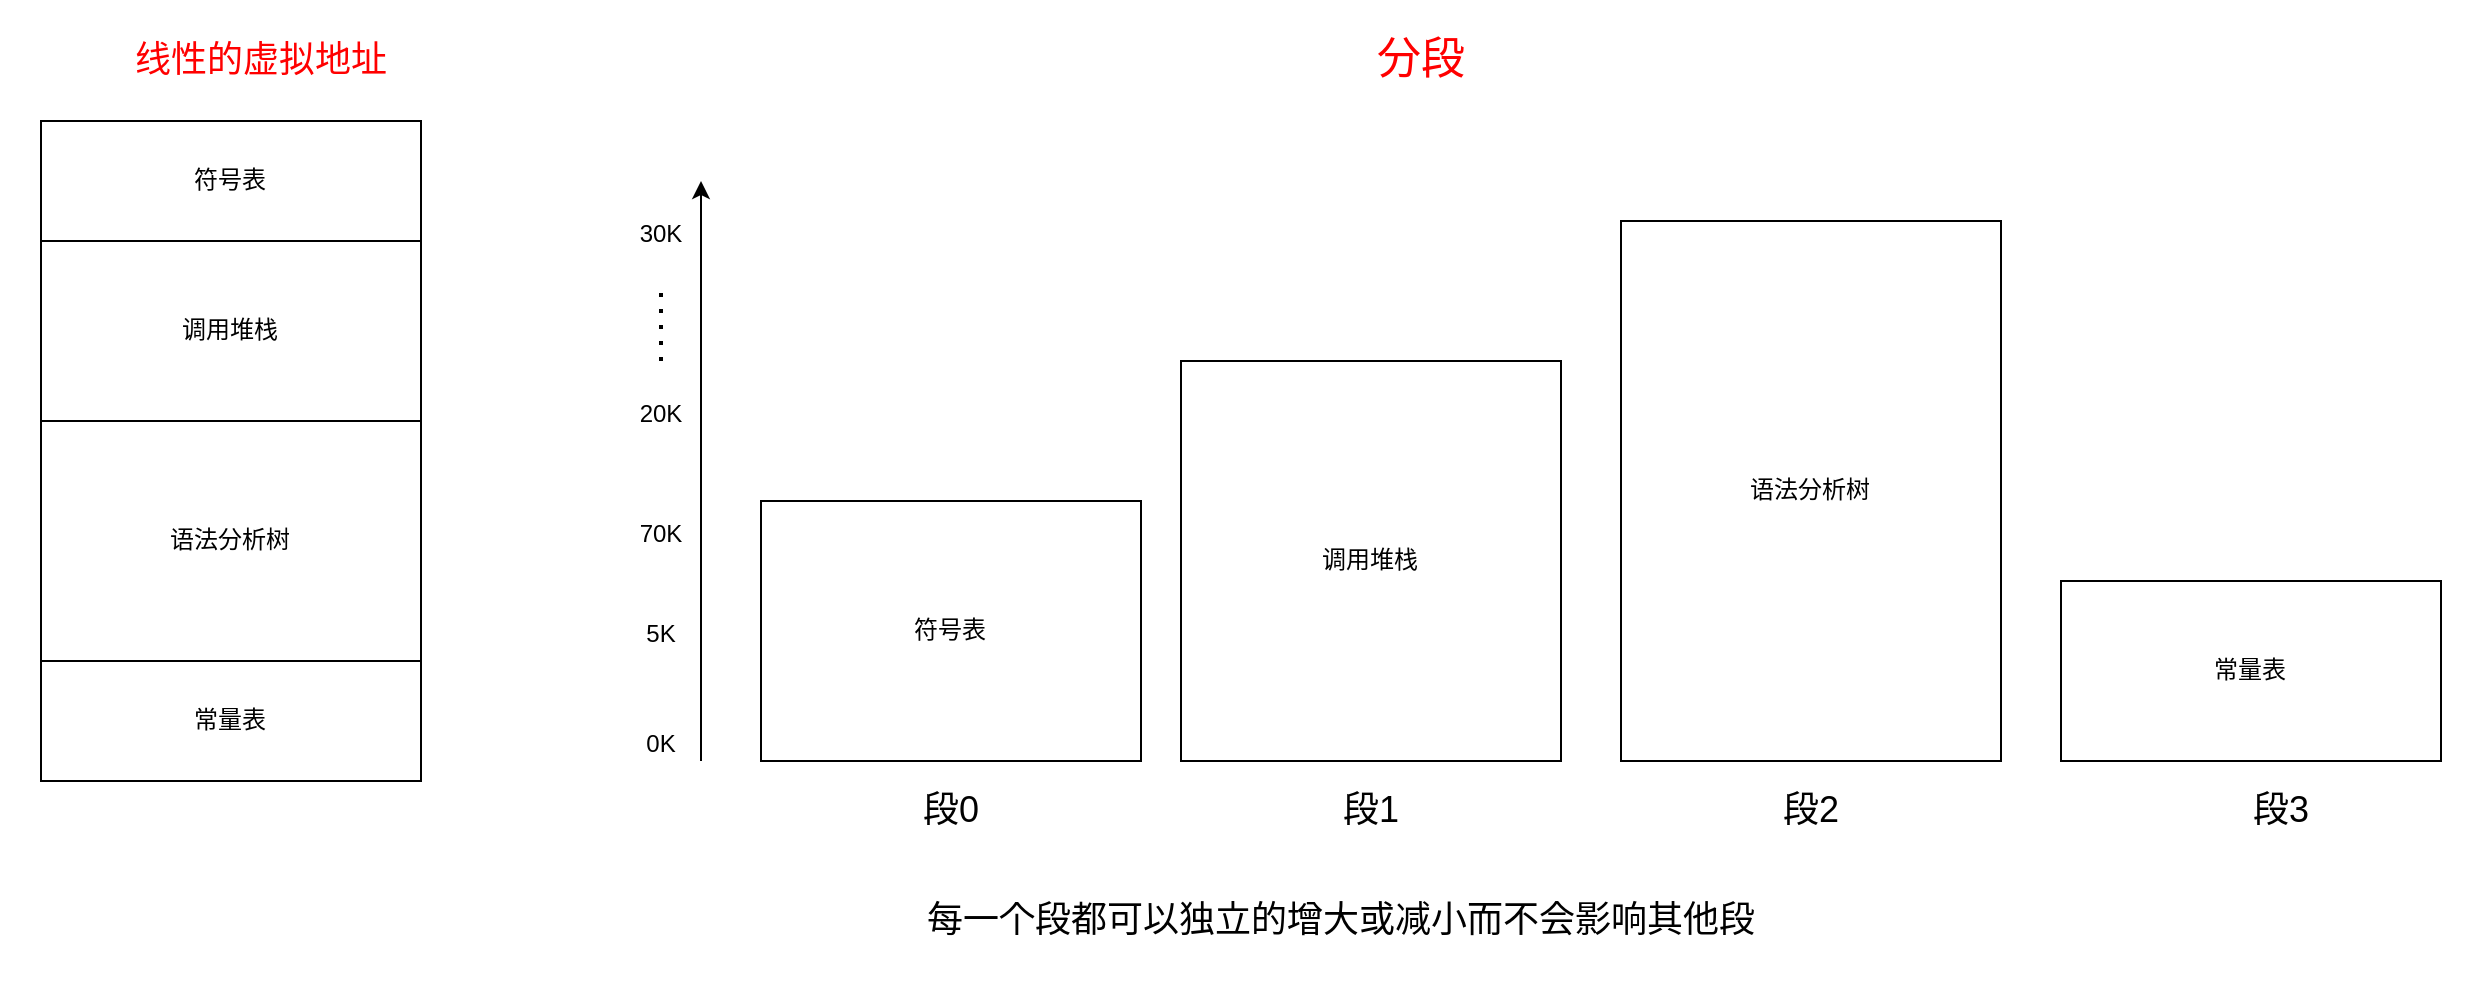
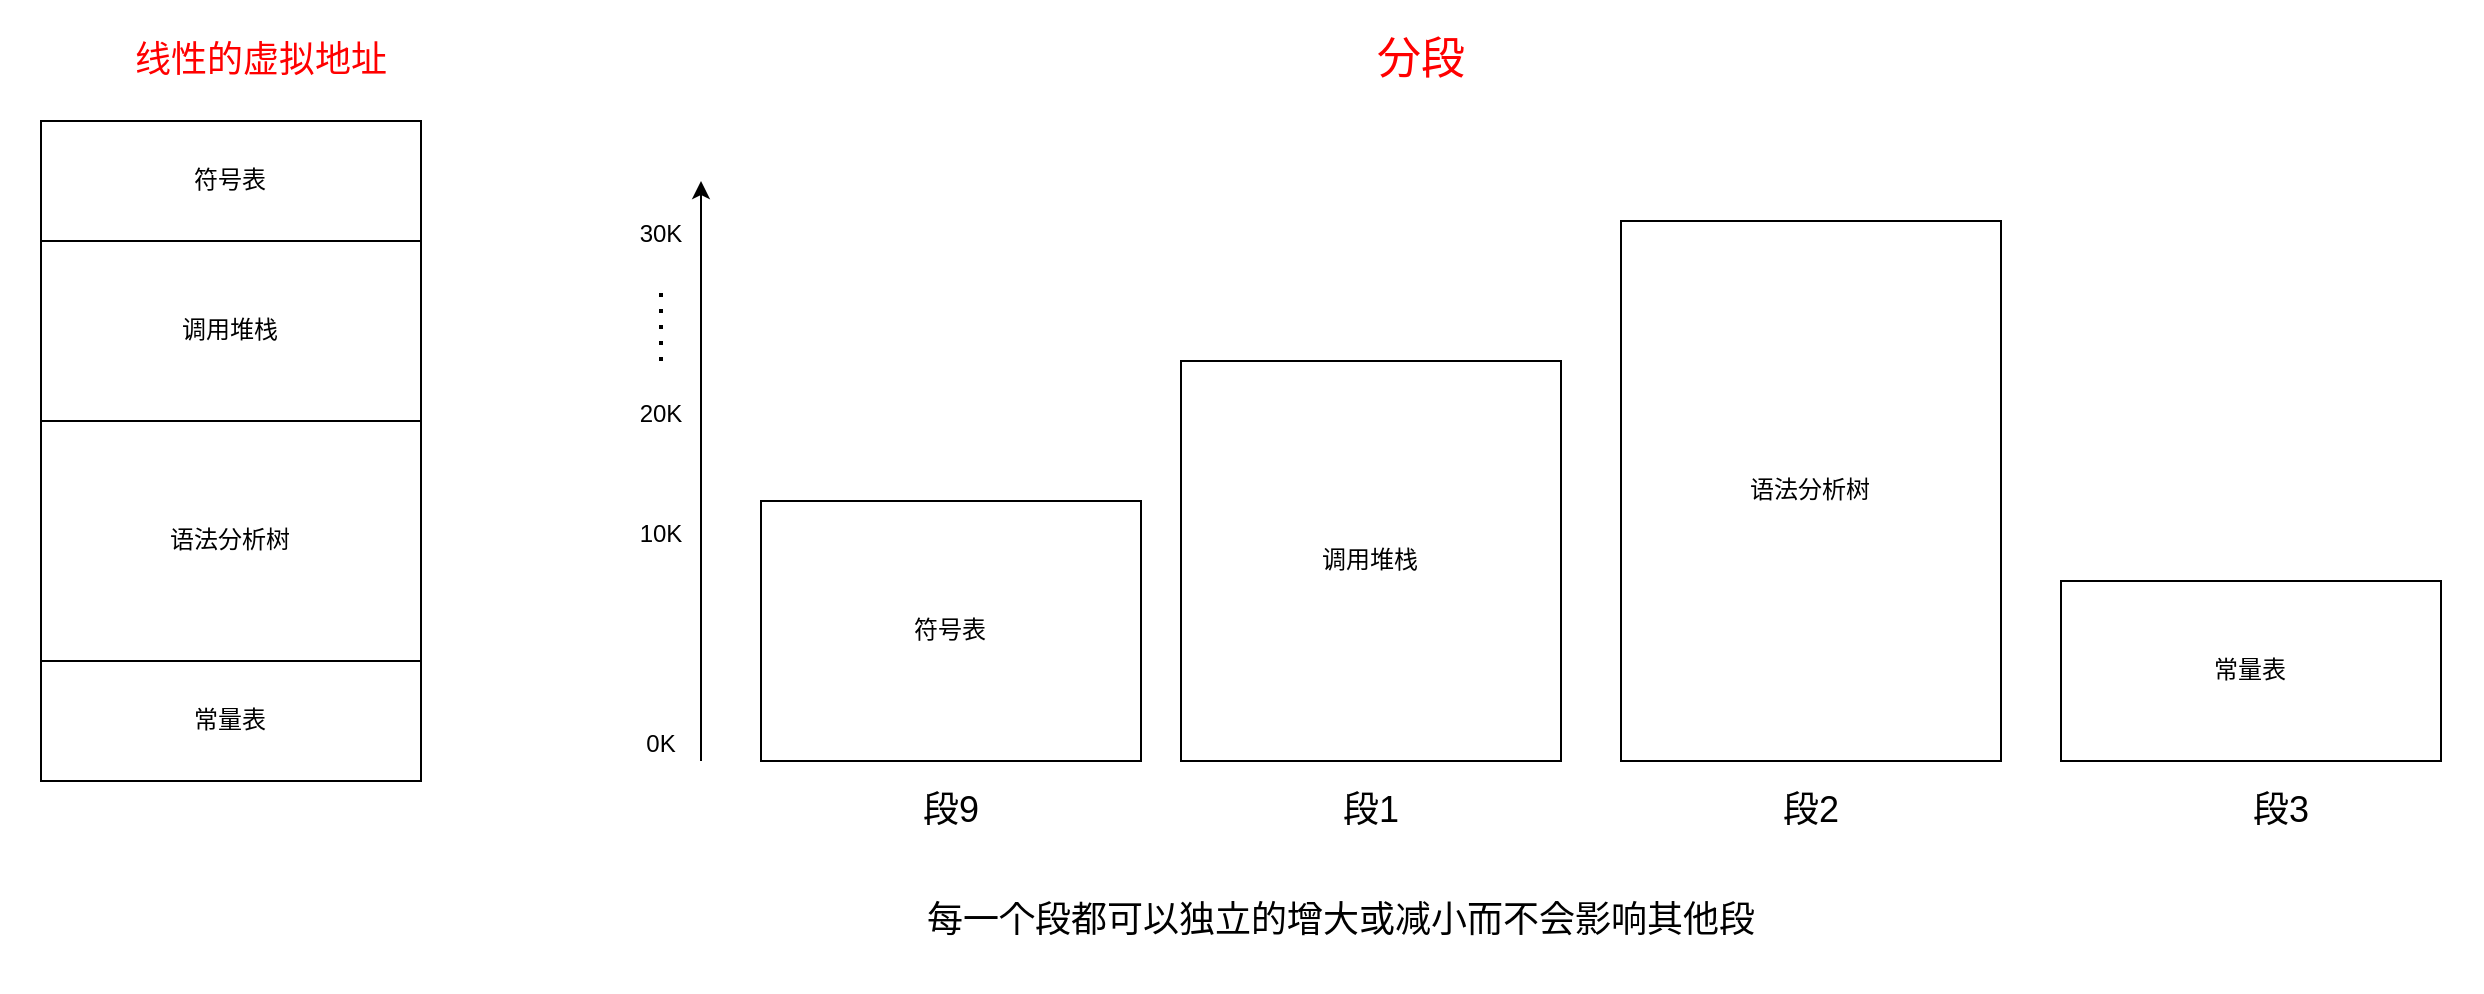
(662, 531) -> (662, 531)
(661, 631) -> none
(952, 811) -> (952, 811)
